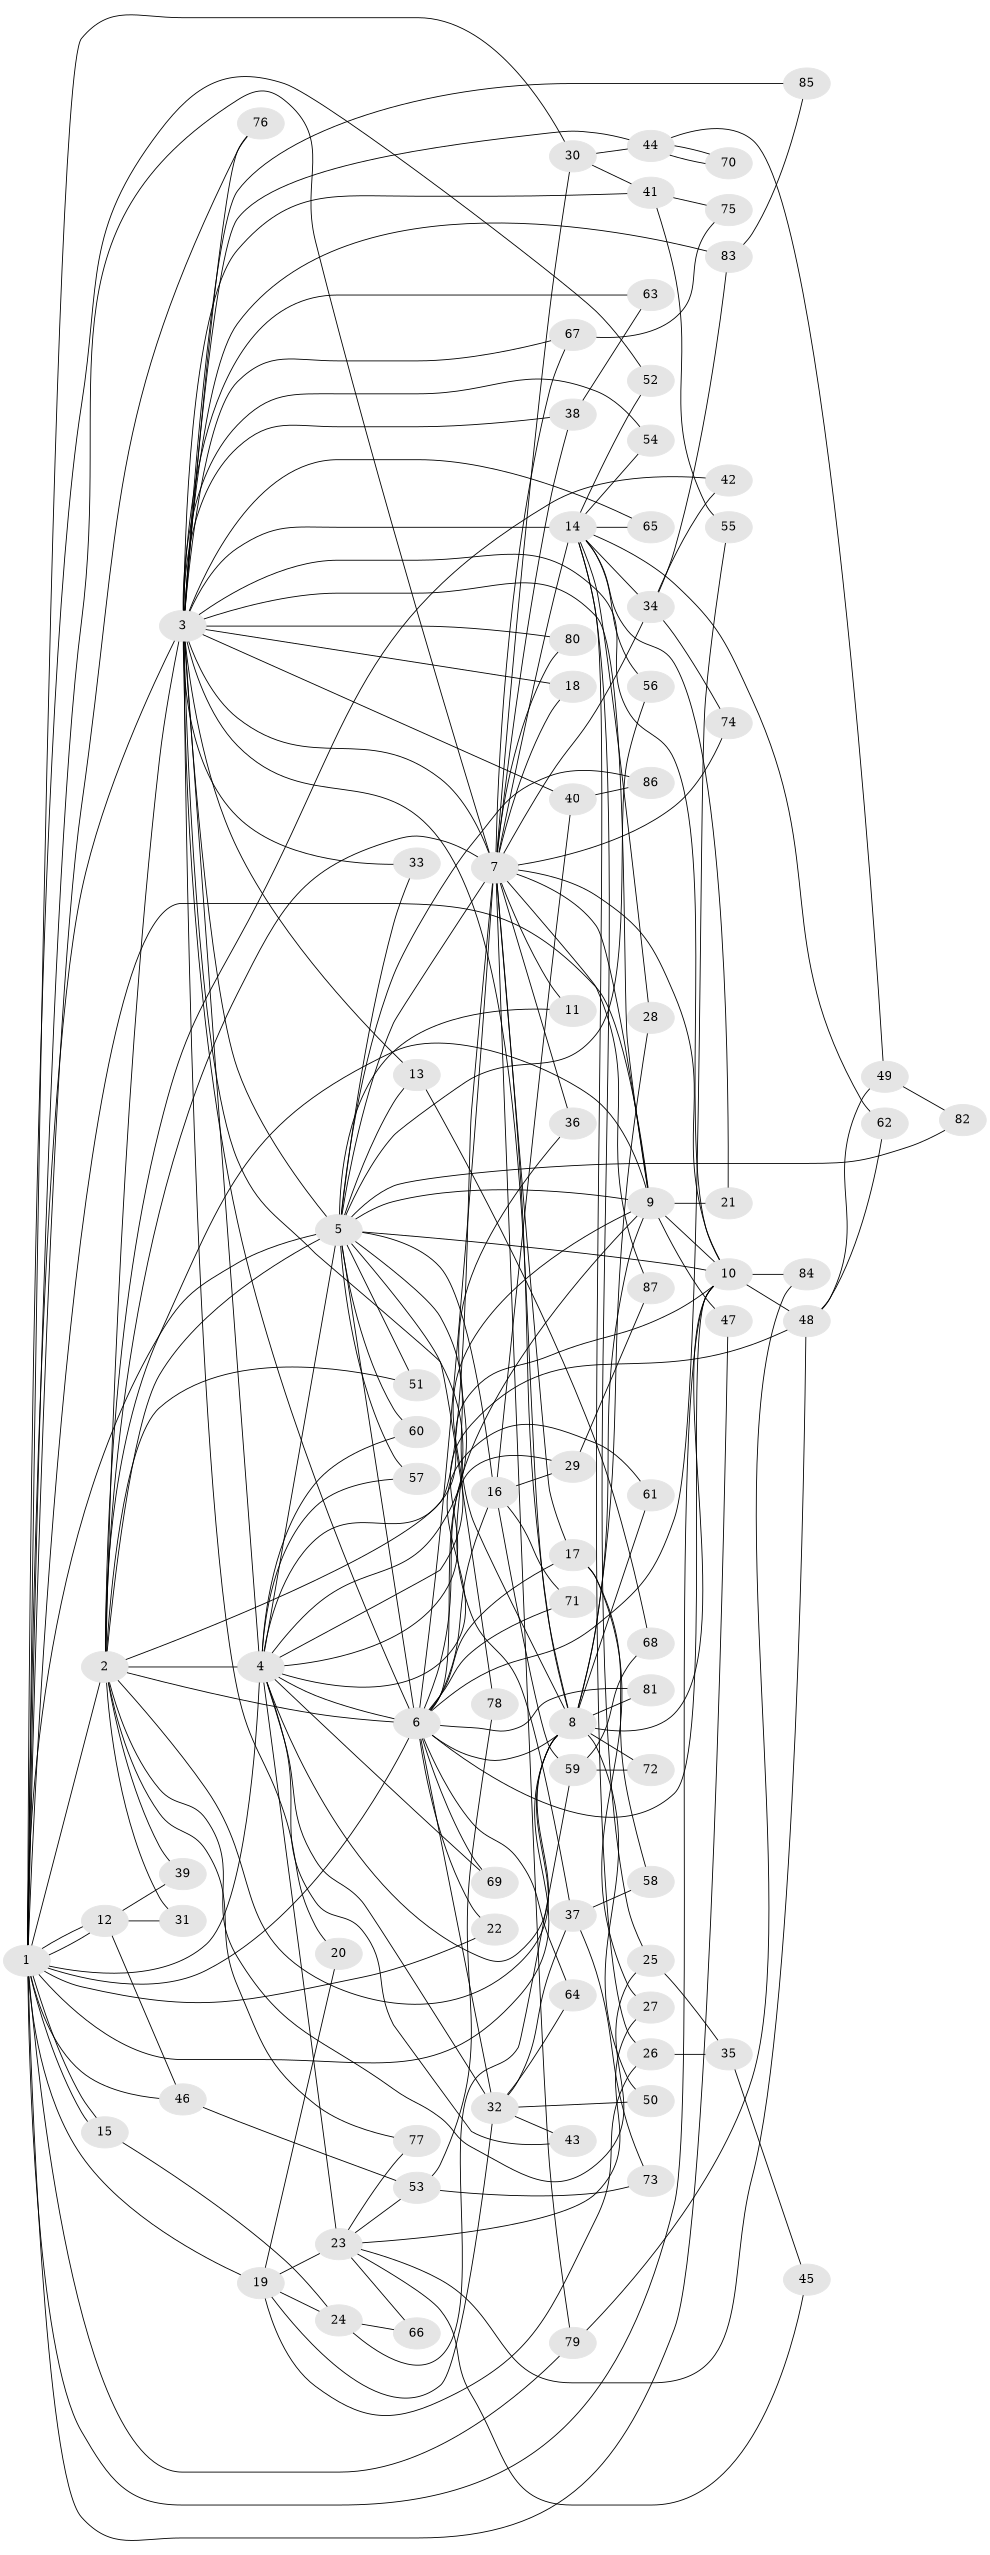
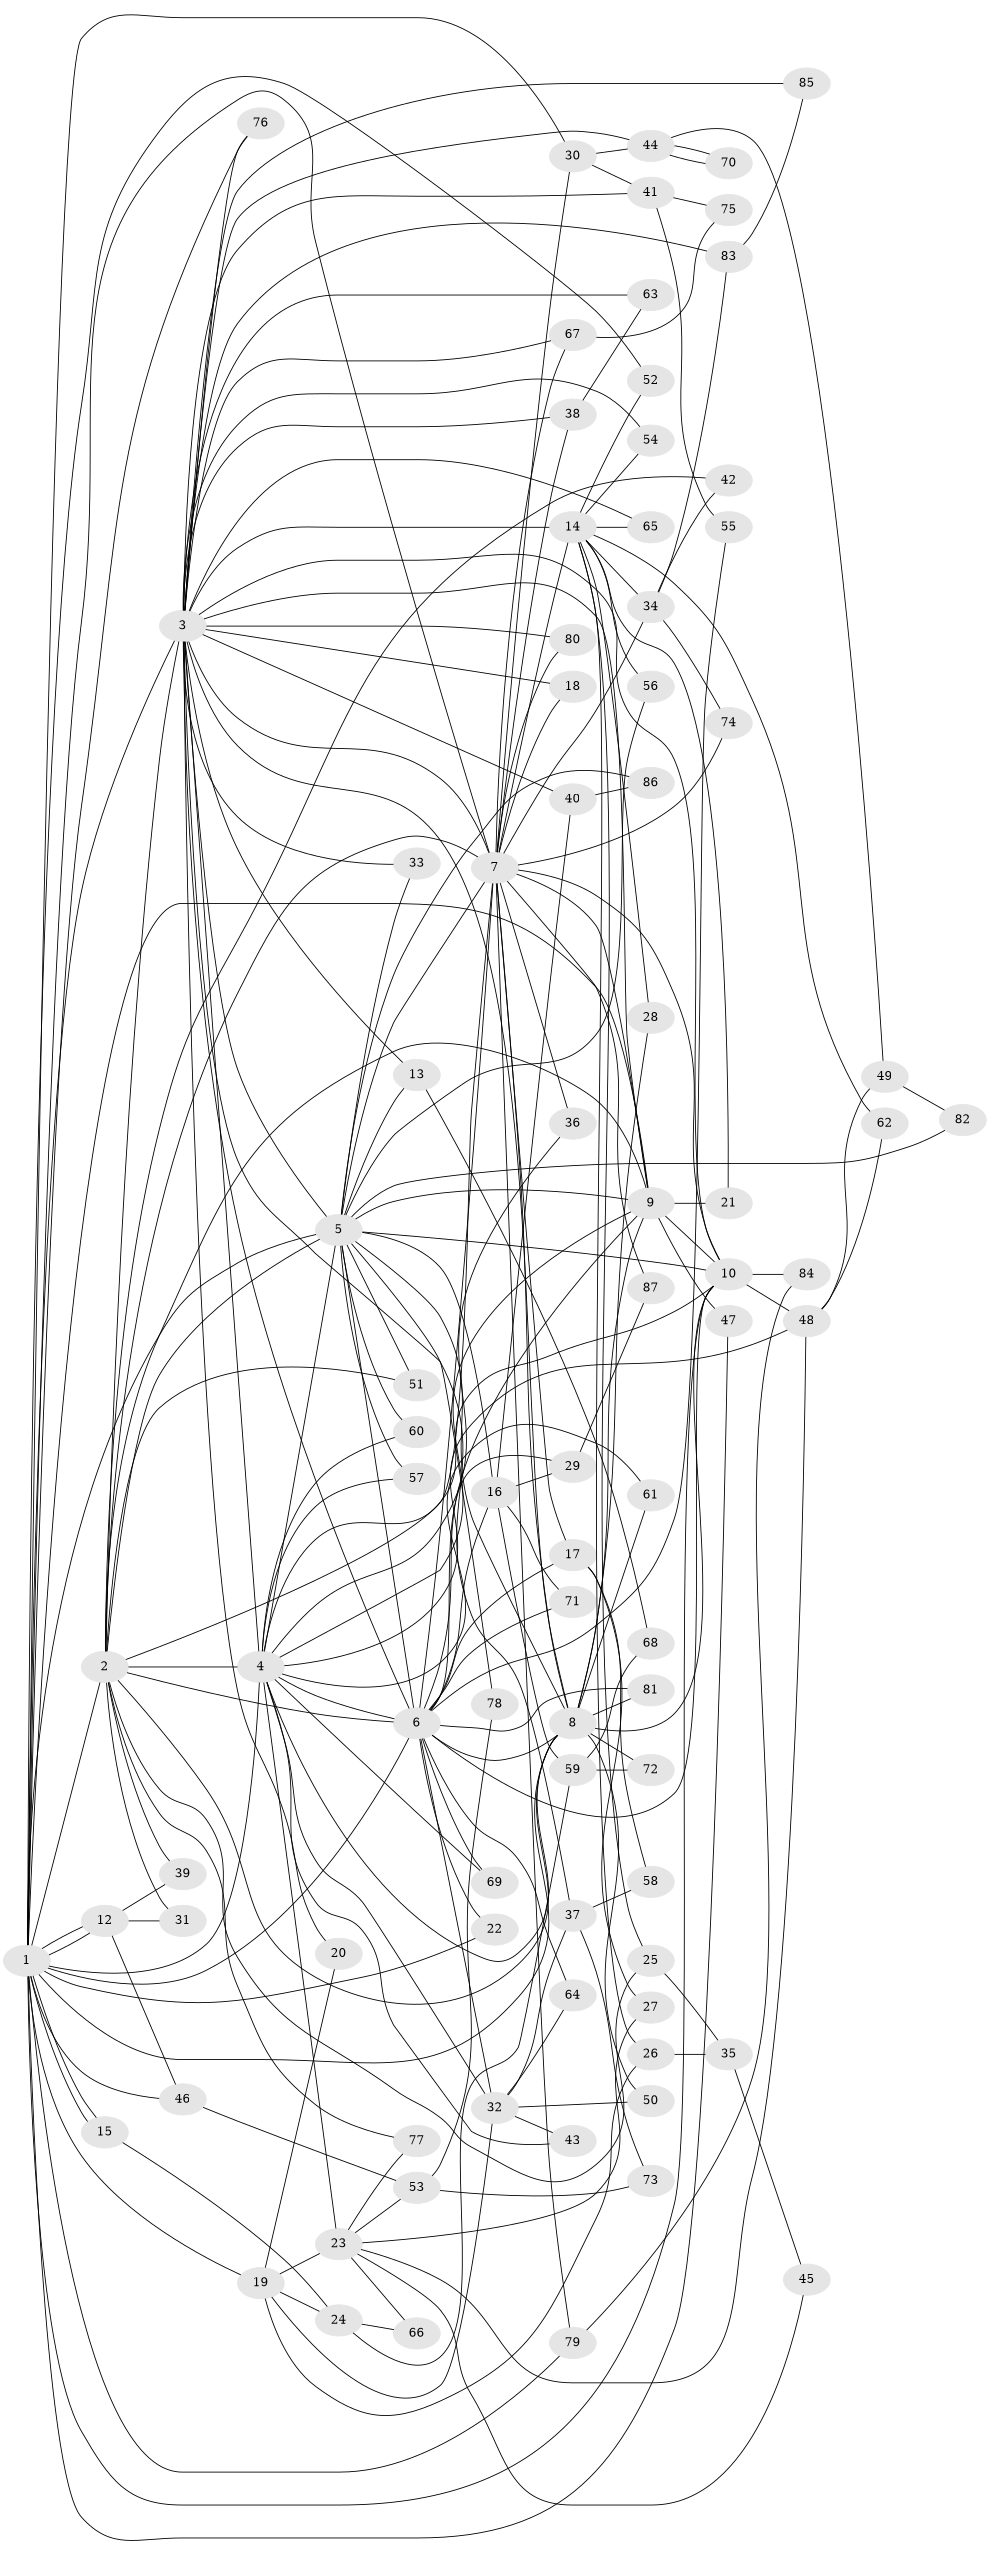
(573, 1011) -> none
